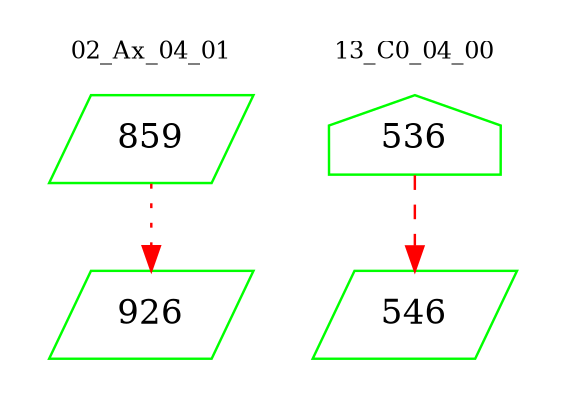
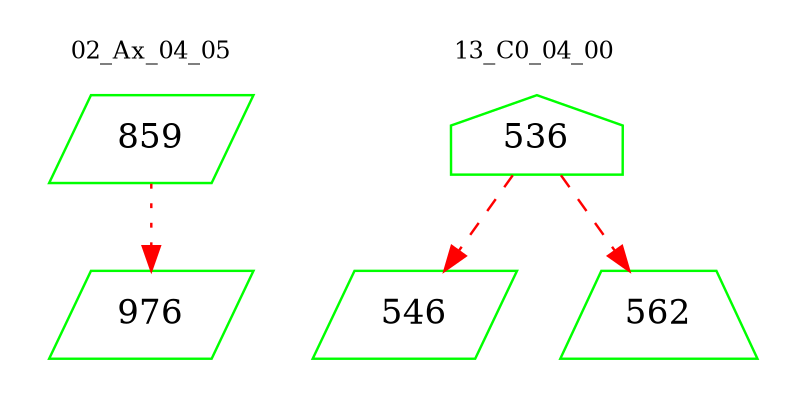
(151, 52) -> (151, 52)
(151, 315) -> (151, 315)
none -> (659, 315)
